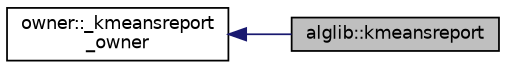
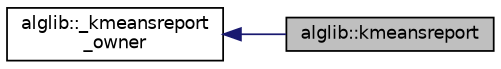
(118, 34) -> (115, 34)
